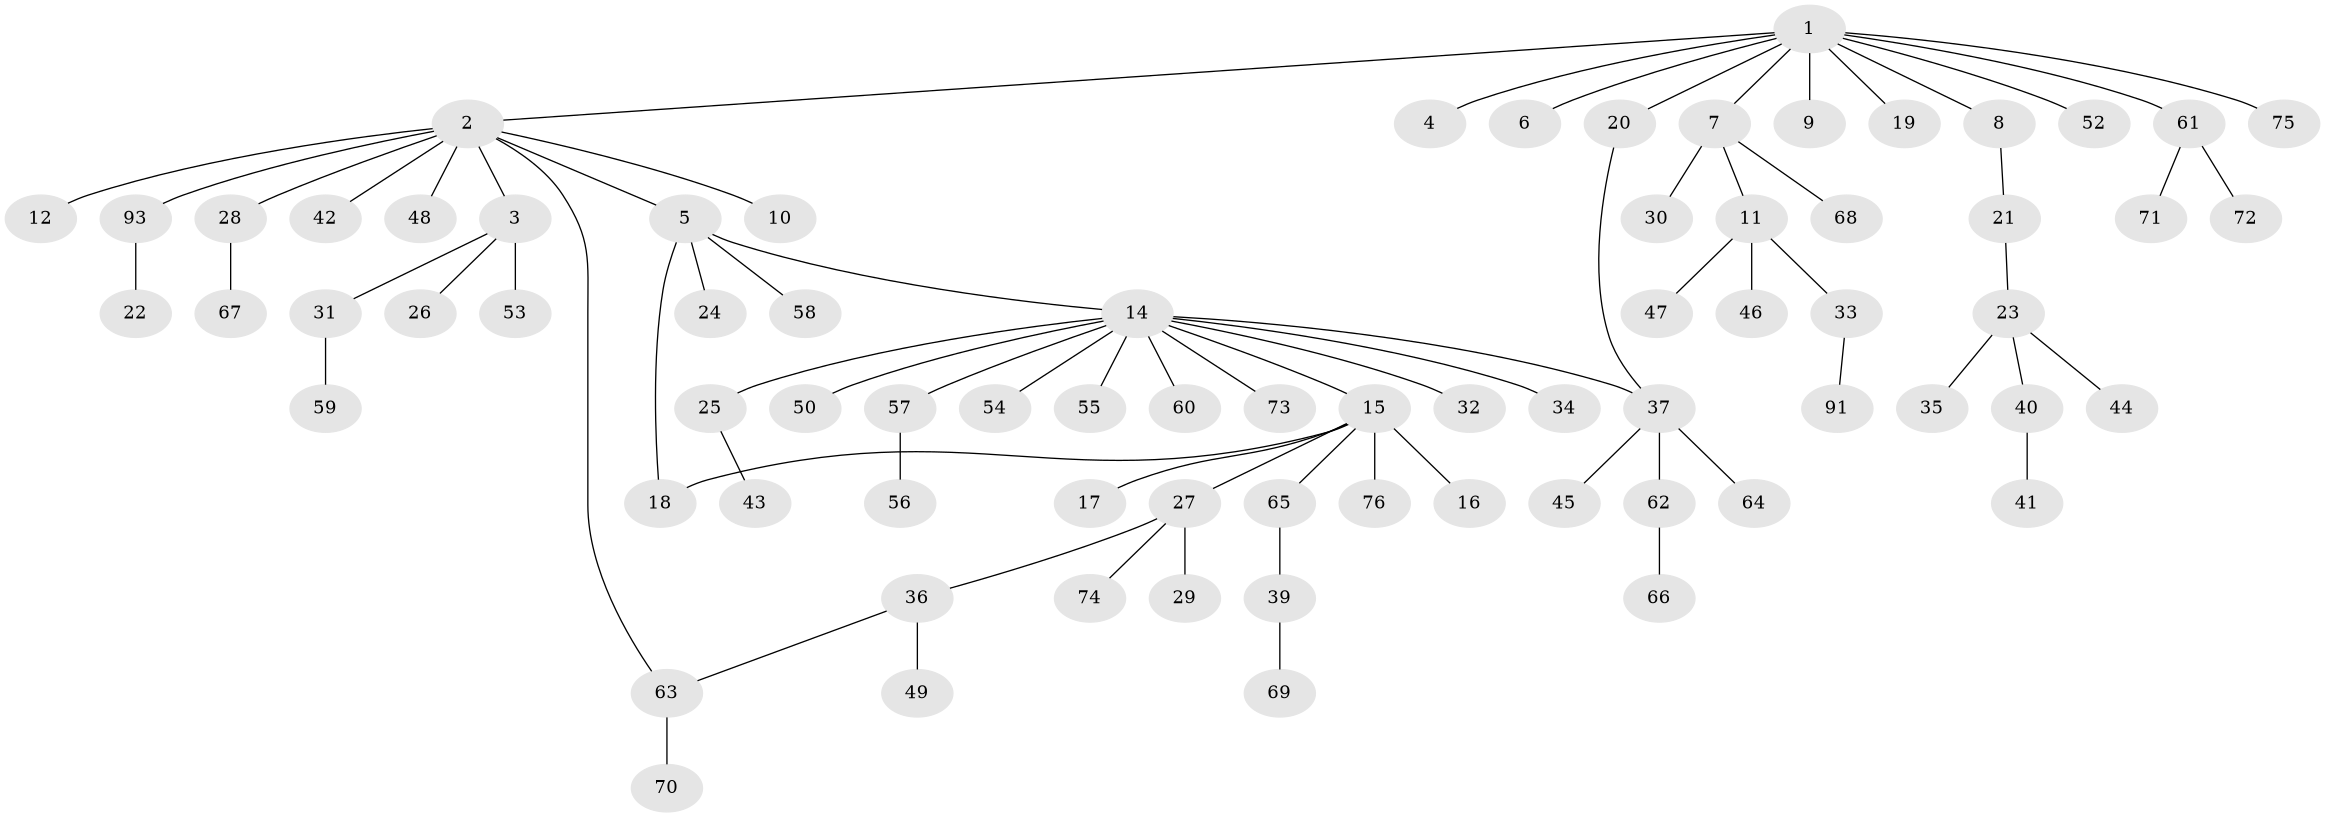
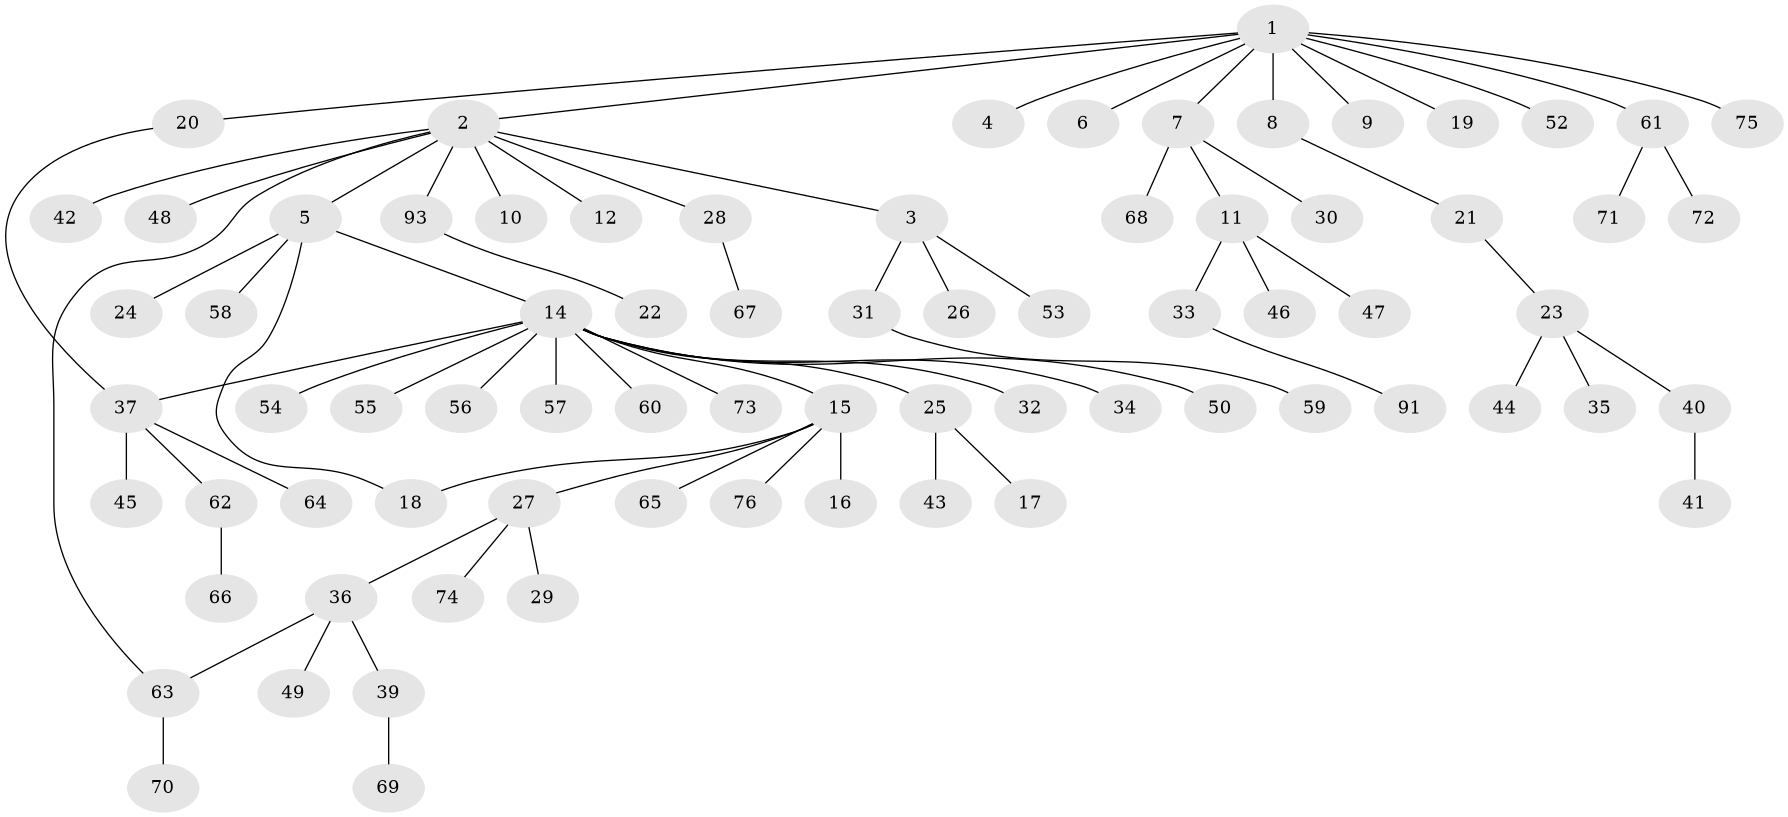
(900, 461) -> (509, 361)
(1186, 465) -> (983, 456)
(1280, 551) -> (365, 646)
